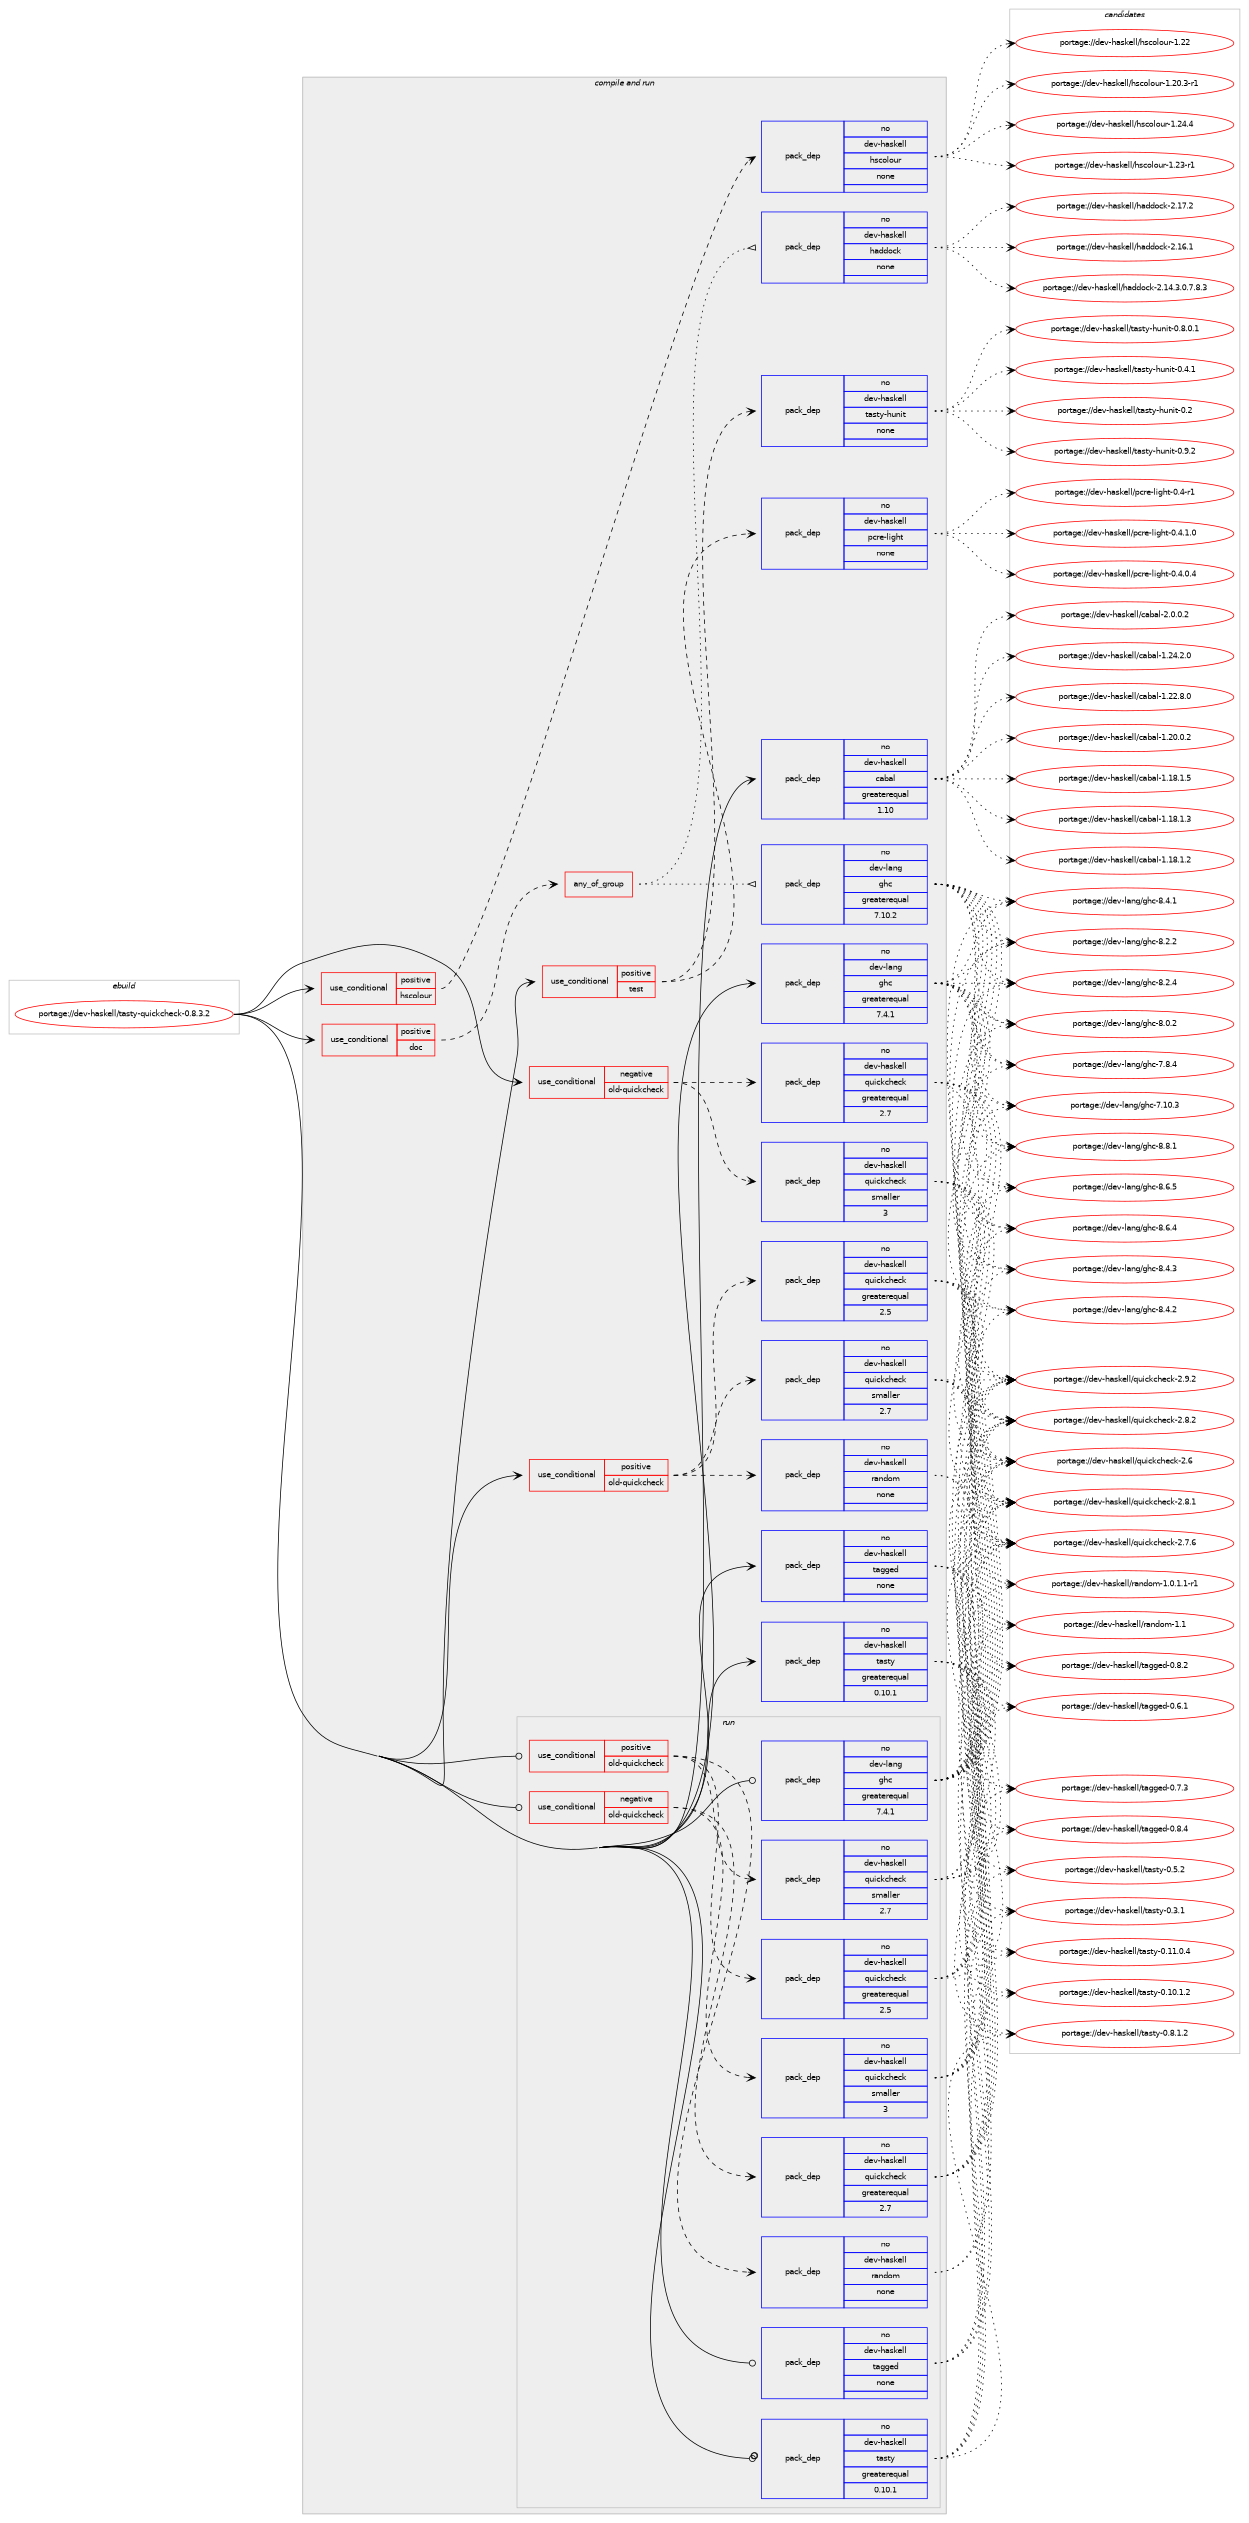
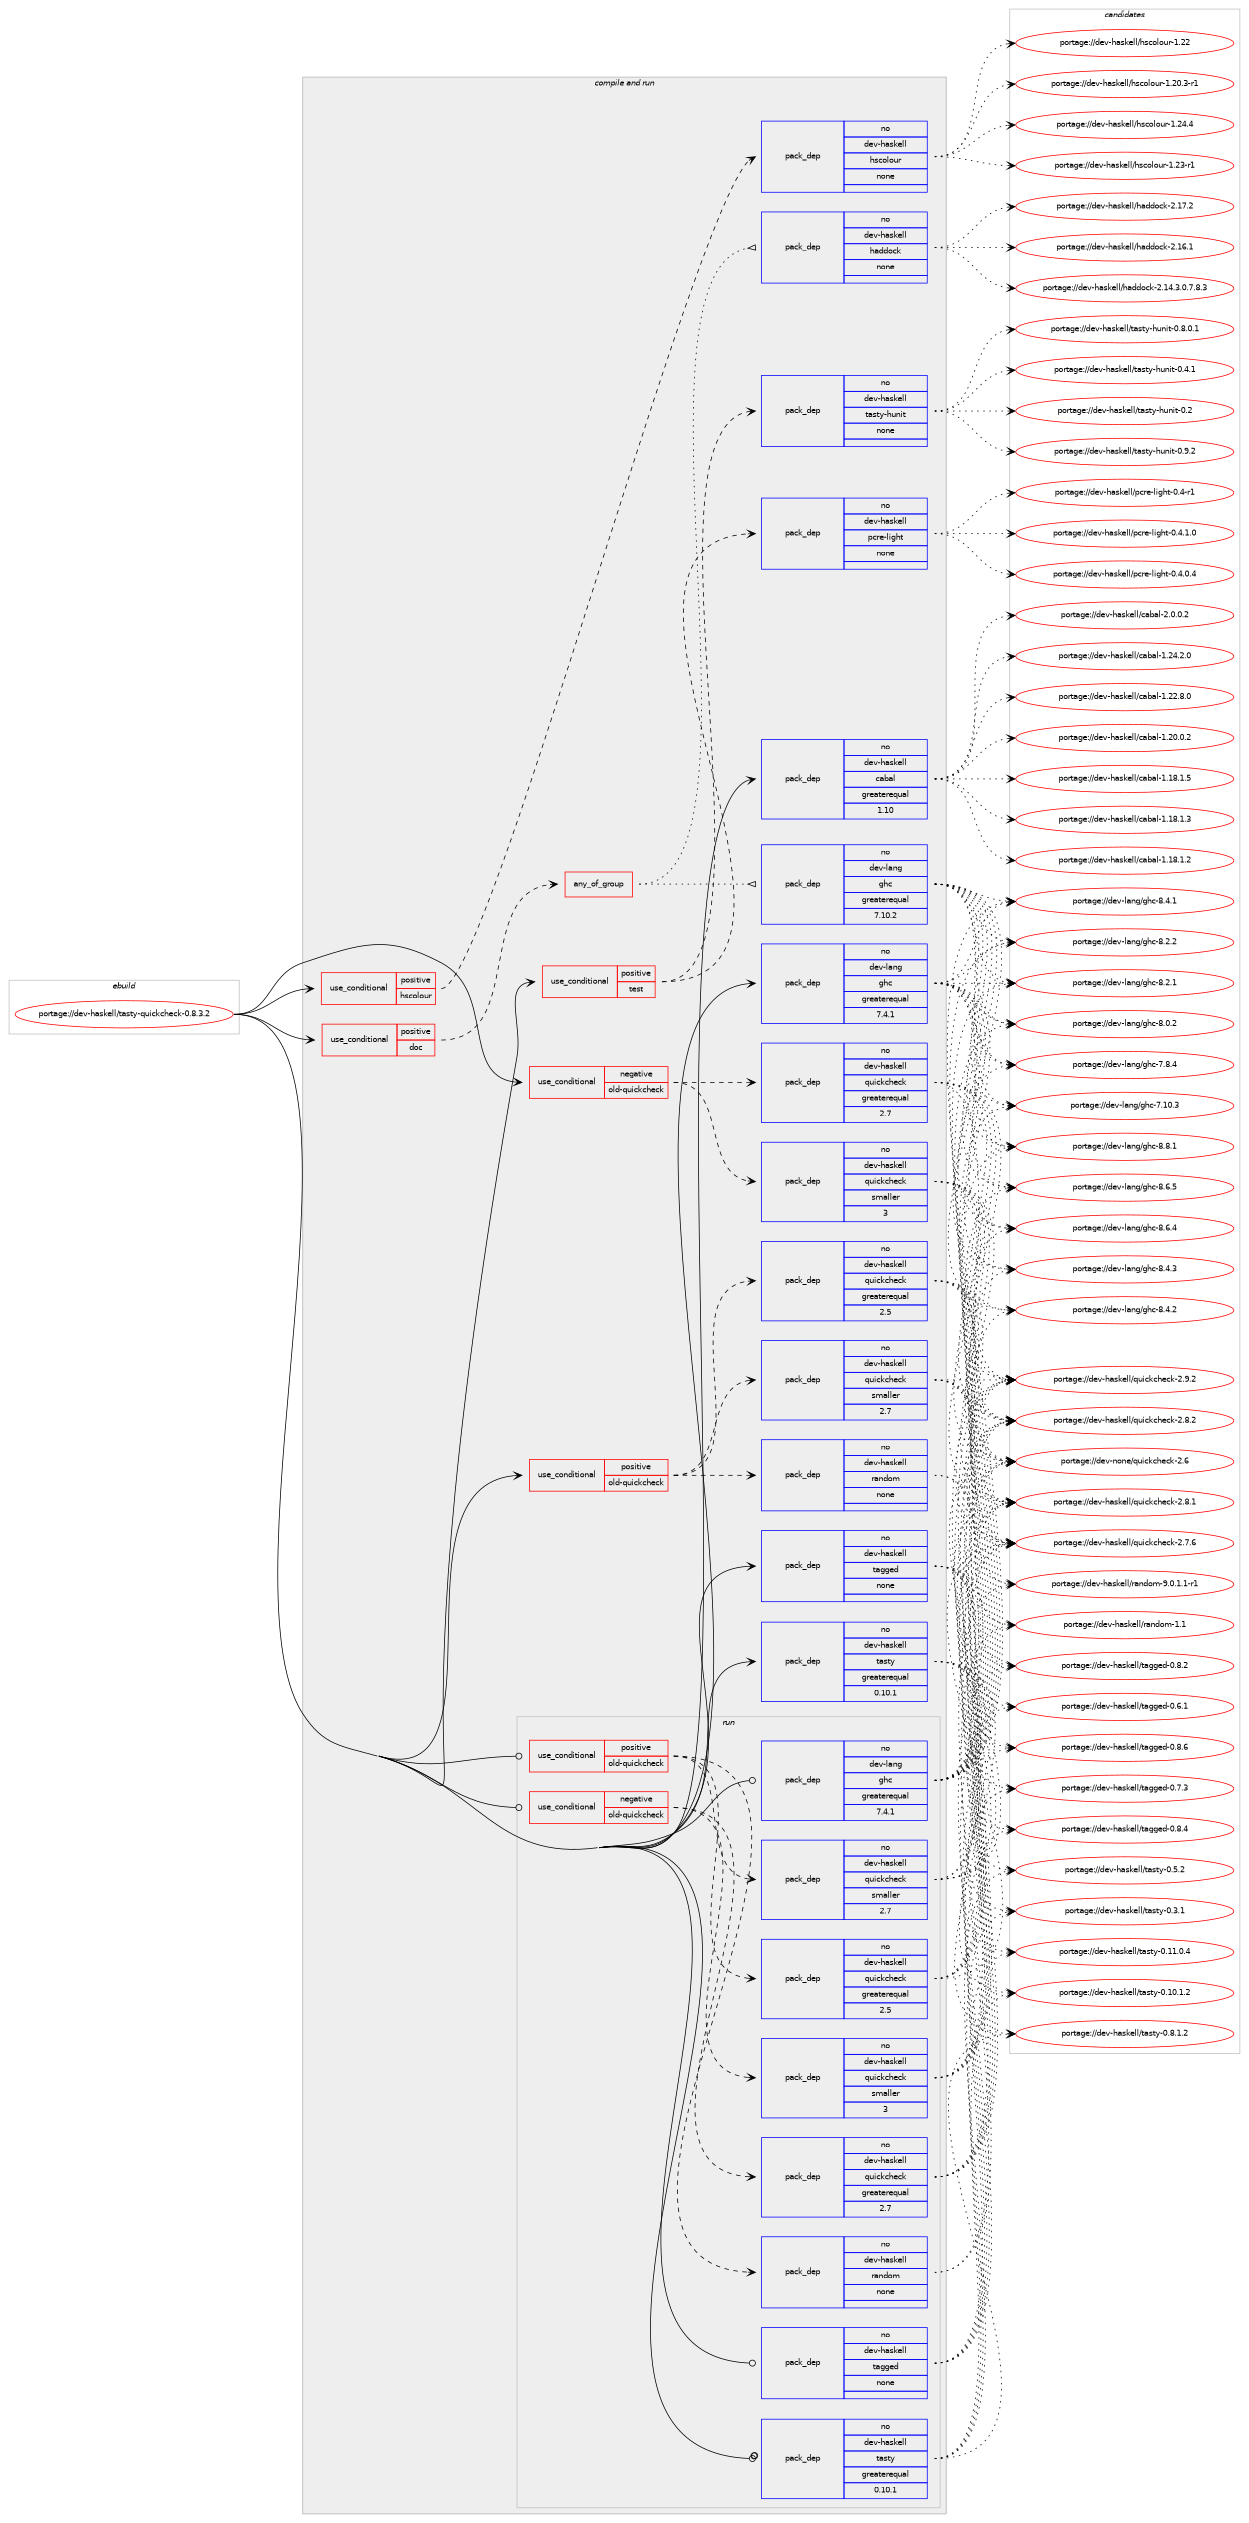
(1125, 983) -> (1125, 983)
(1125, 1462) -> (1125, 1462)
(1125, 1584) -> (1125, 1584)
none -> (1125, 1748)
